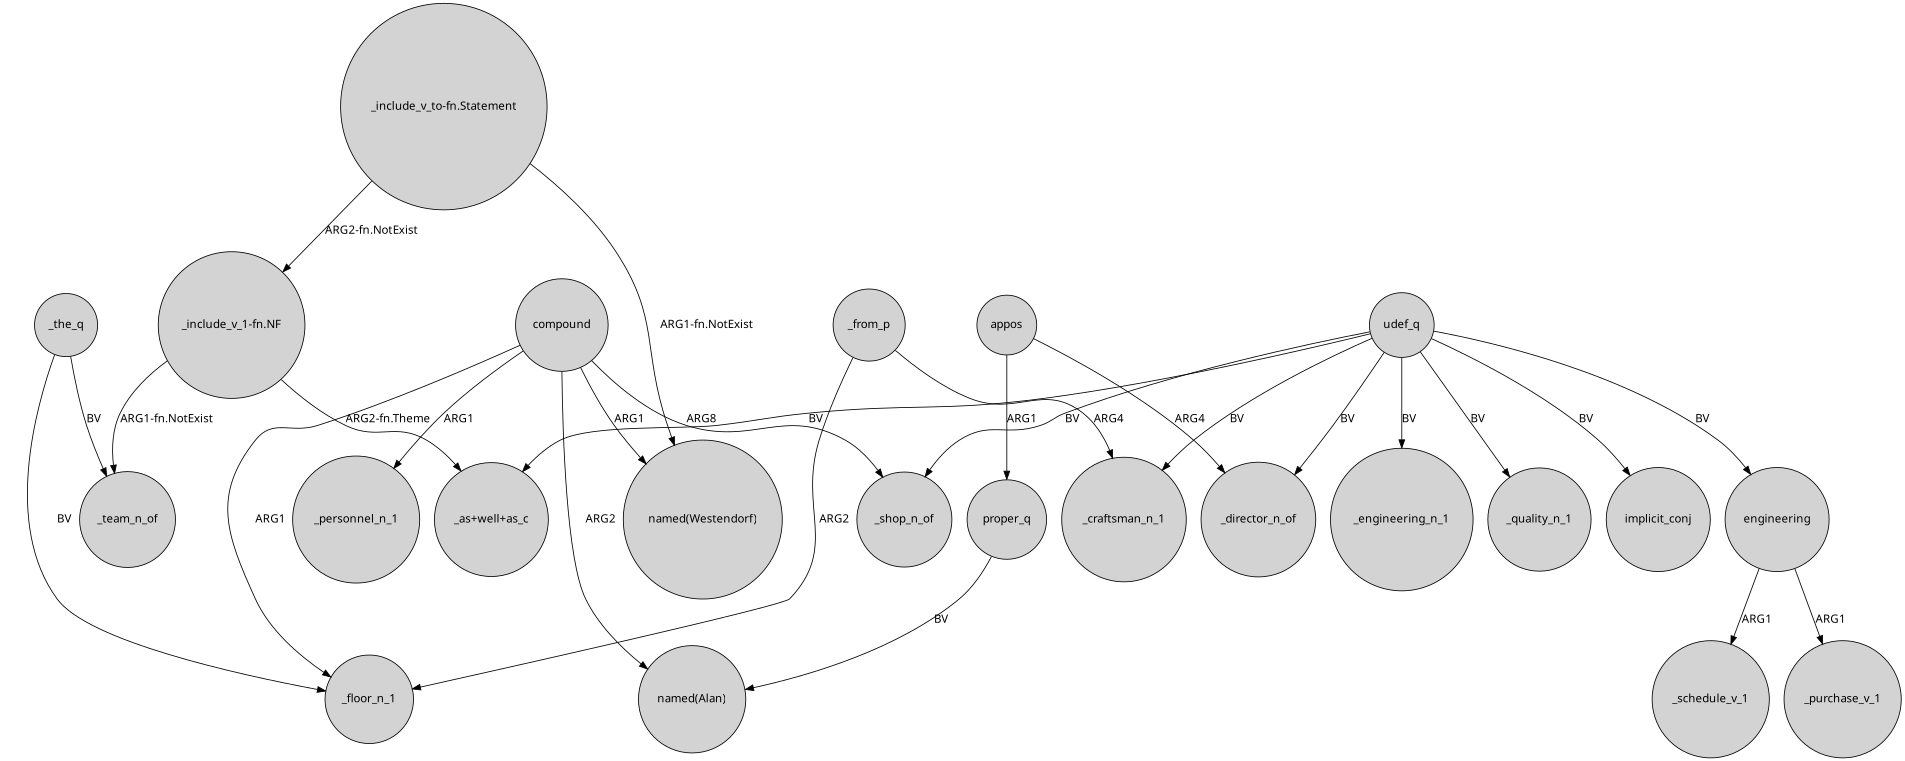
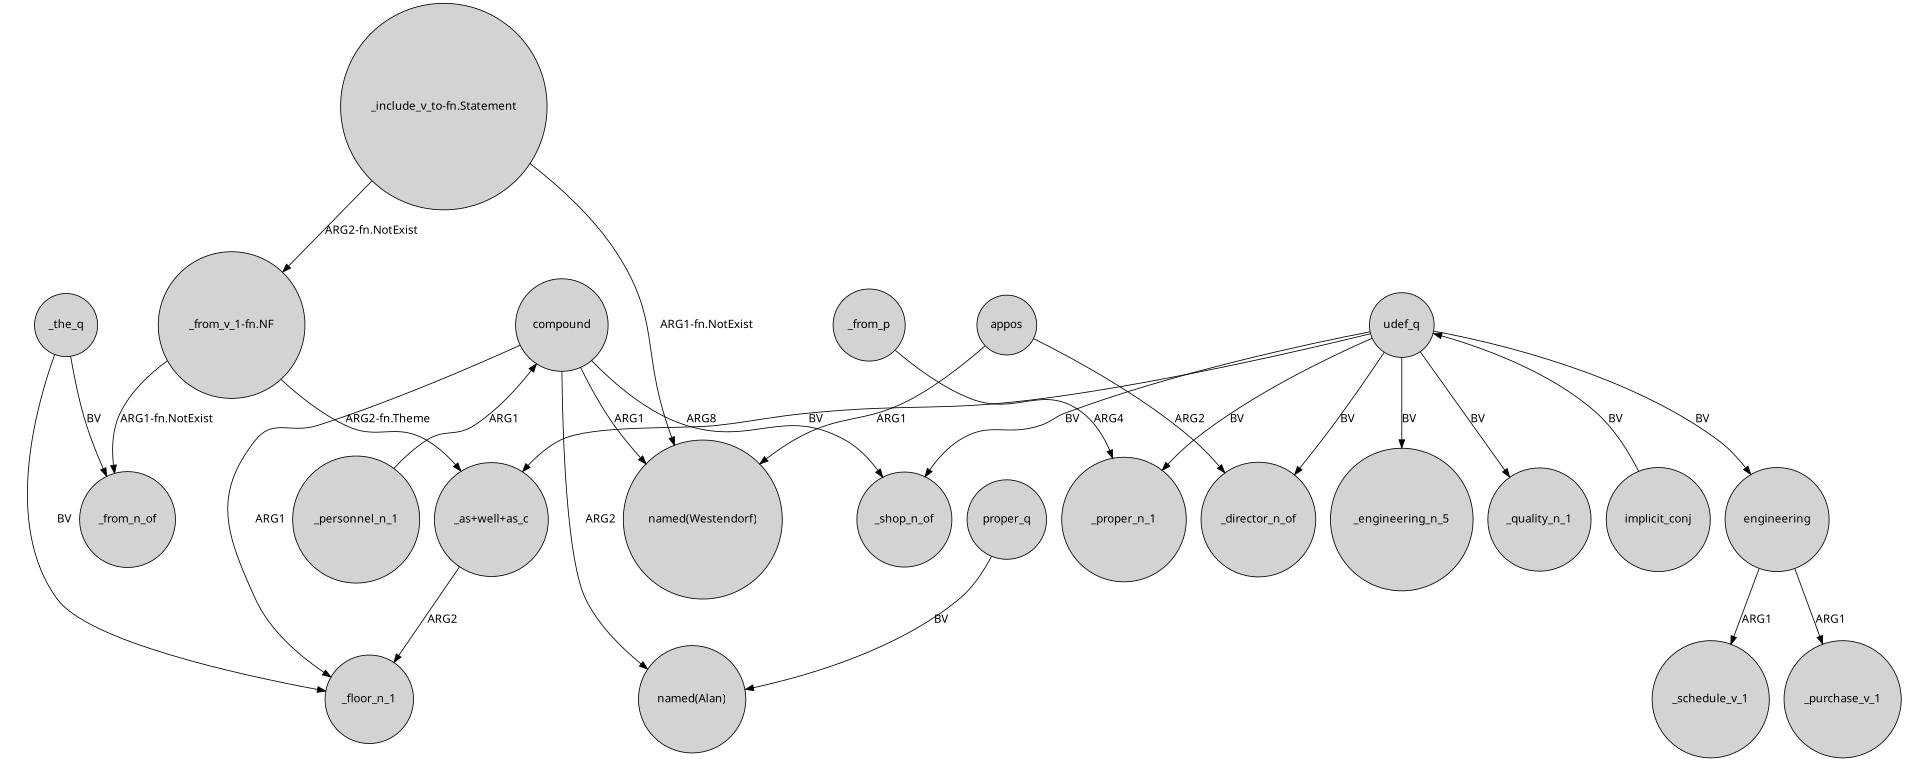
(232, 325) -> (232, 325)
(1535, 394) -> (1555, 383)
(457, 402) -> (468, 429)
(1007, 413) -> (874, 414)
(1190, 419) -> (1190, 419)
(128, 520) -> (128, 520)
(1124, 520) -> (1124, 520)
(1402, 520) -> (1402, 520)
(730, 616) -> (429, 611)
